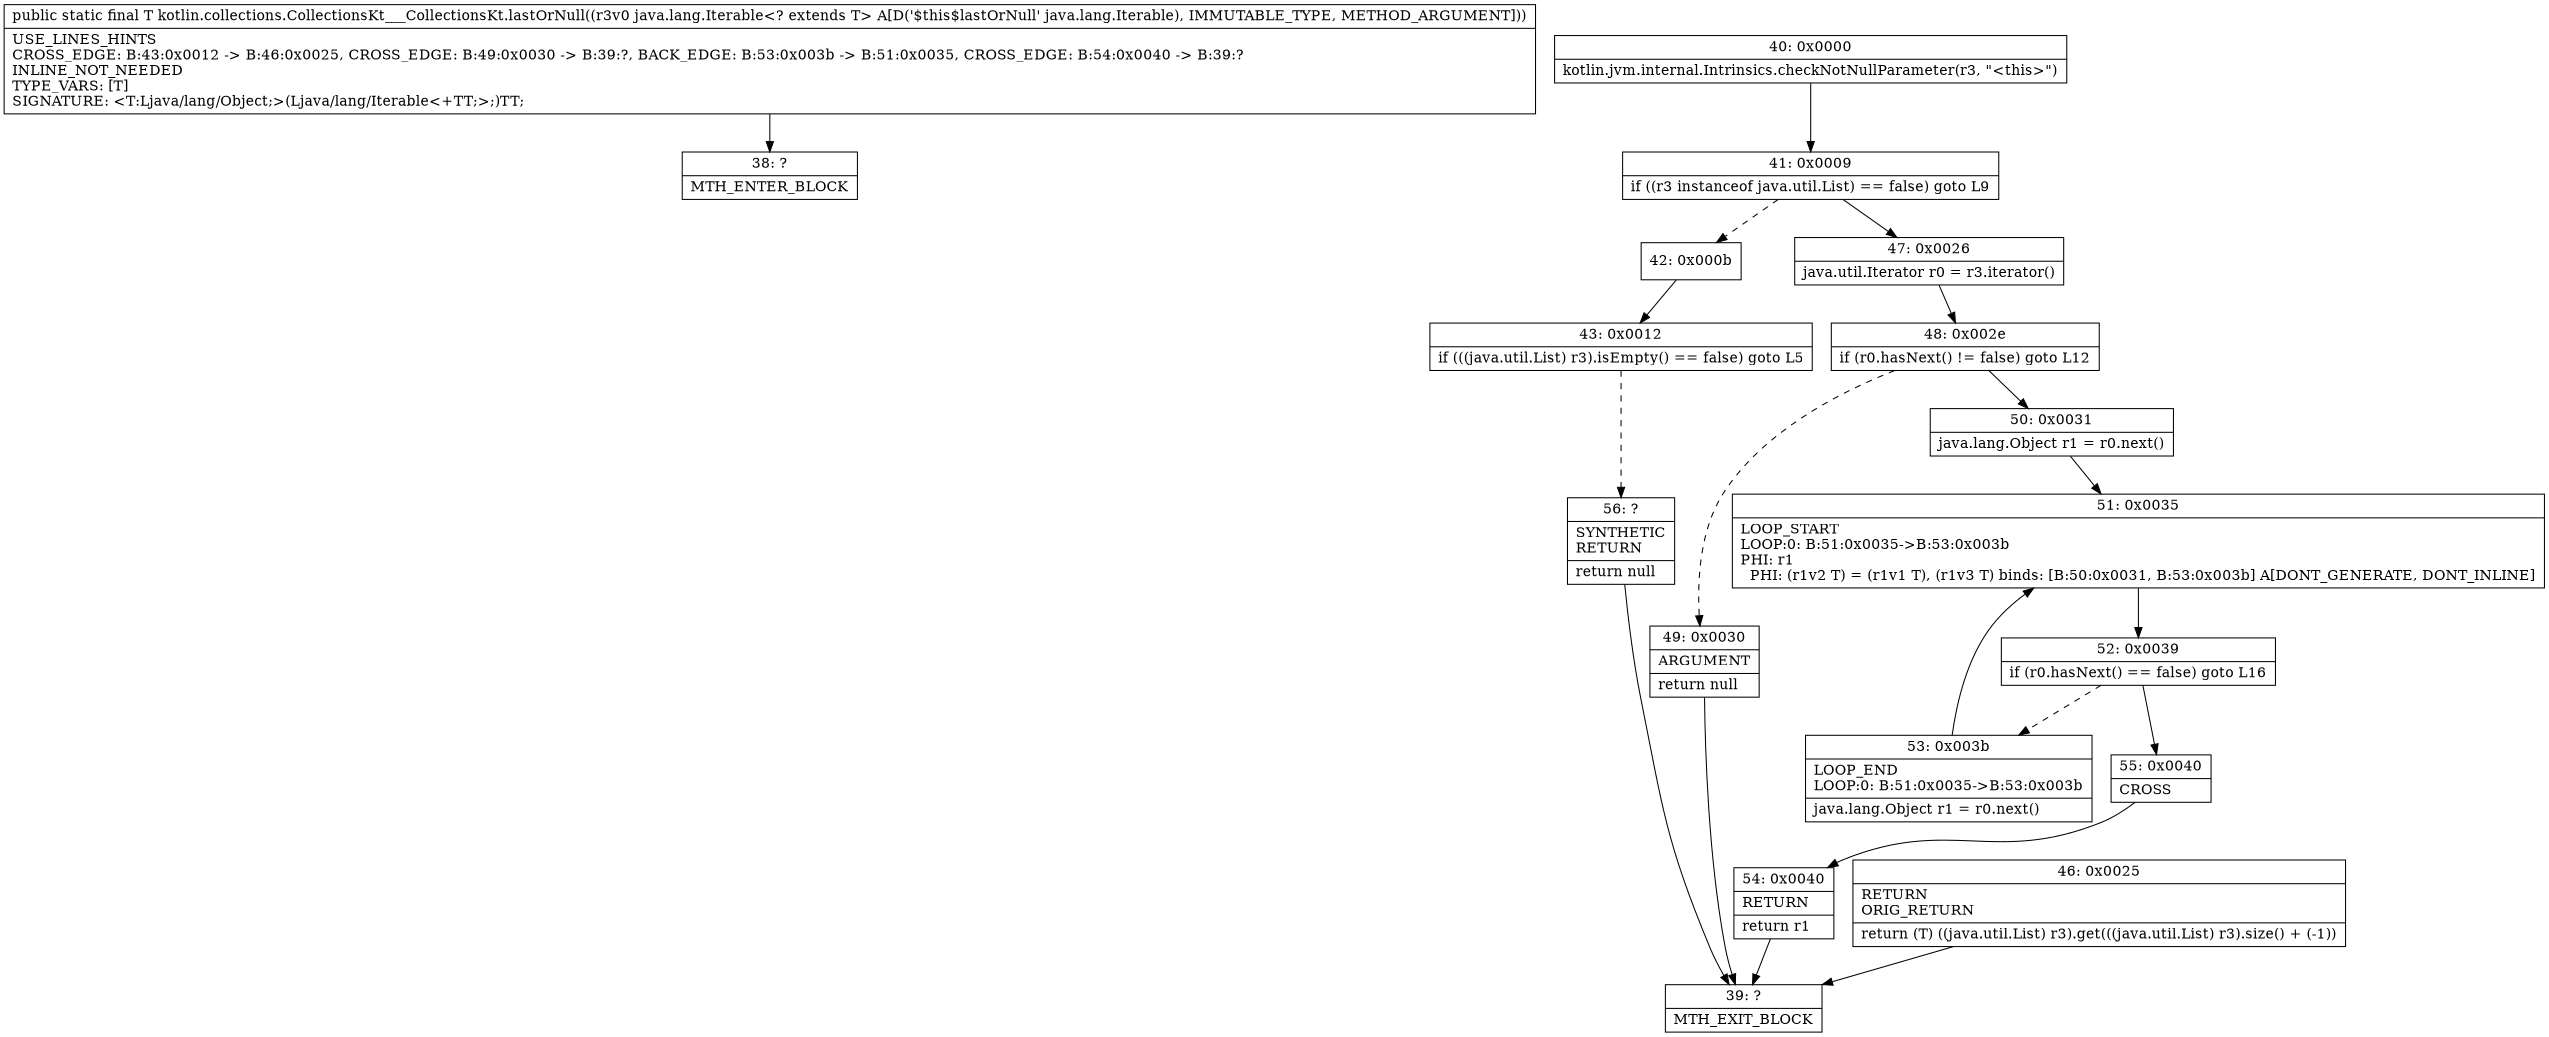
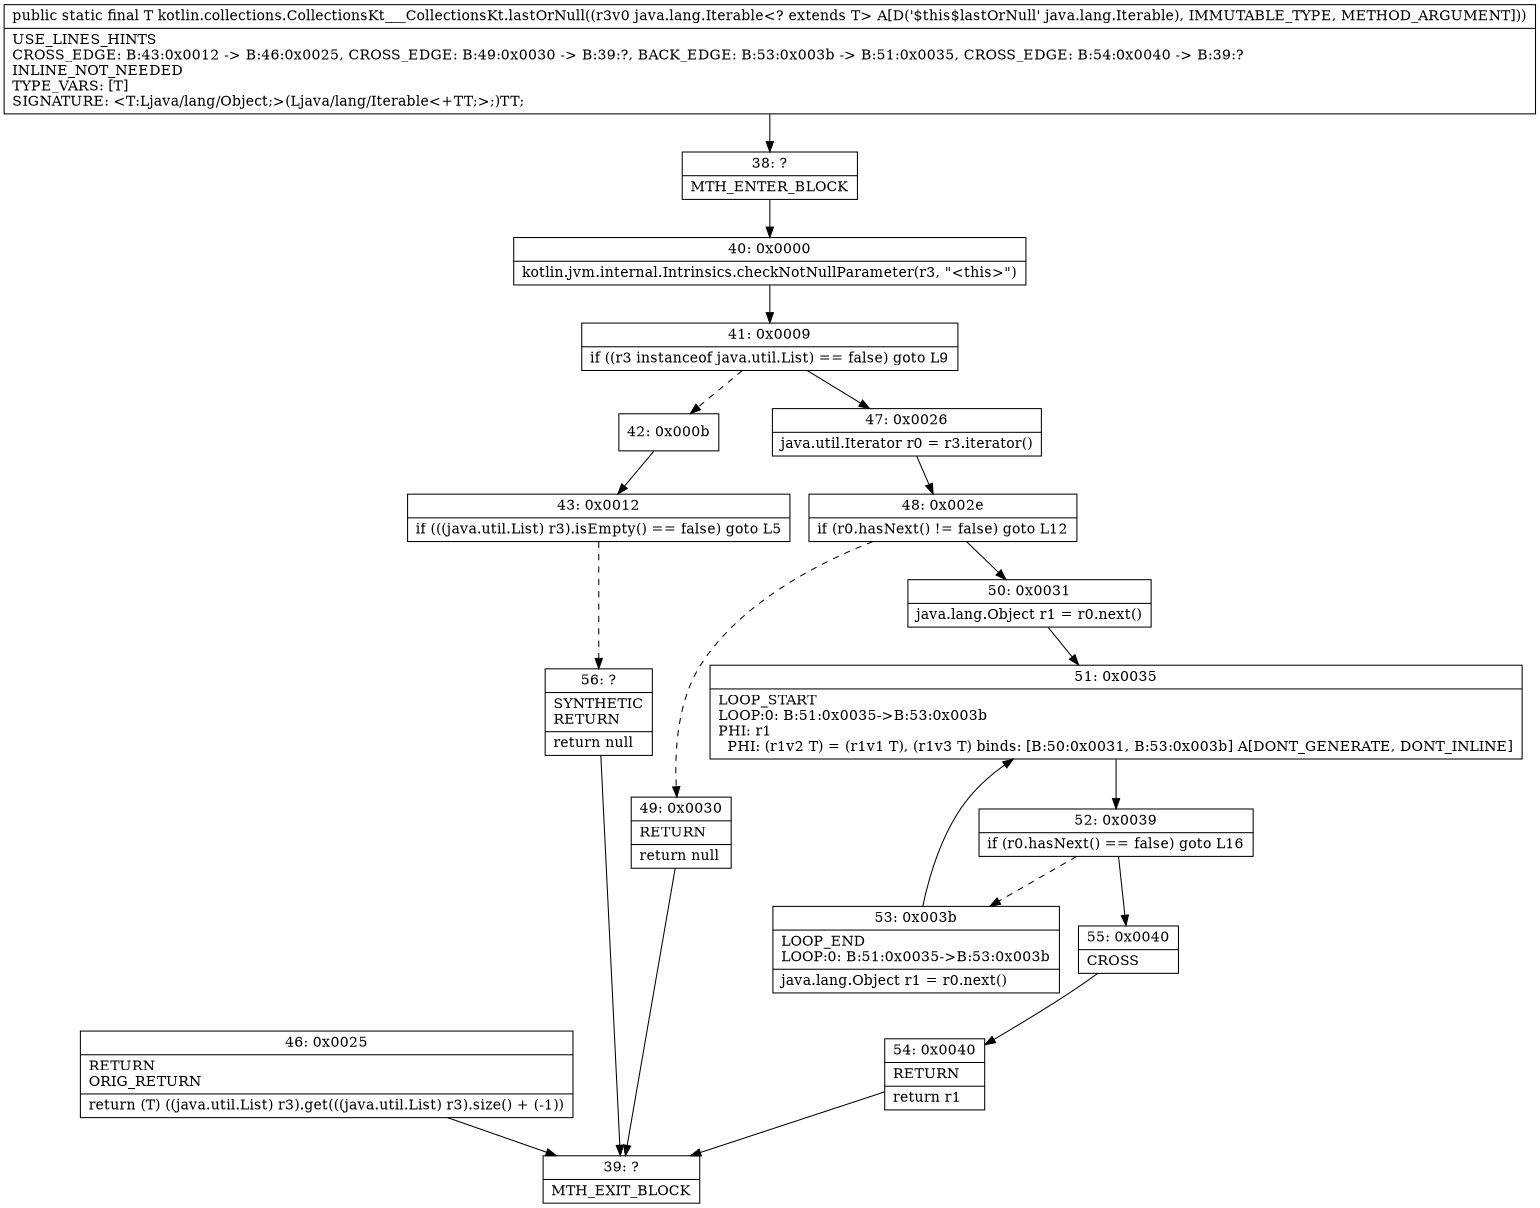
none -> (770, 213)
(1705, 661) -> (673, 832)
